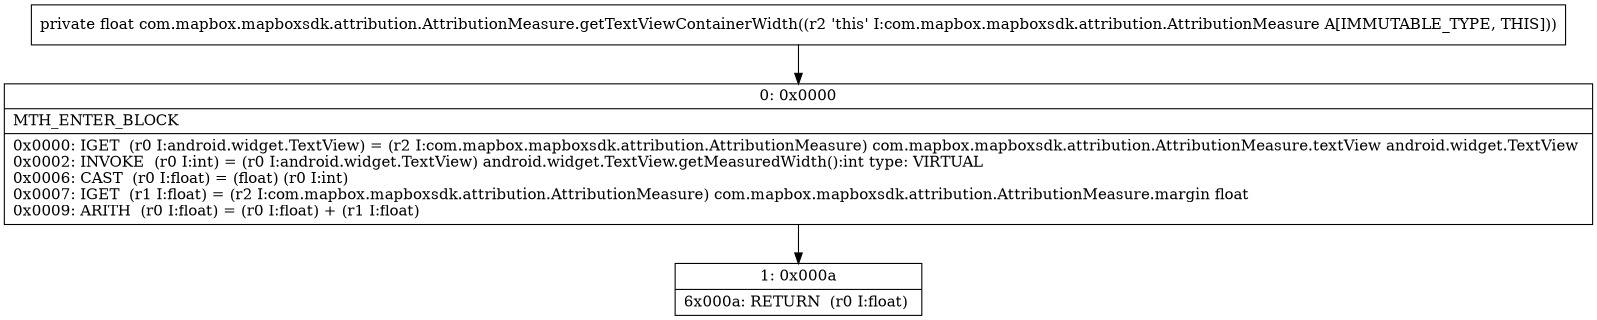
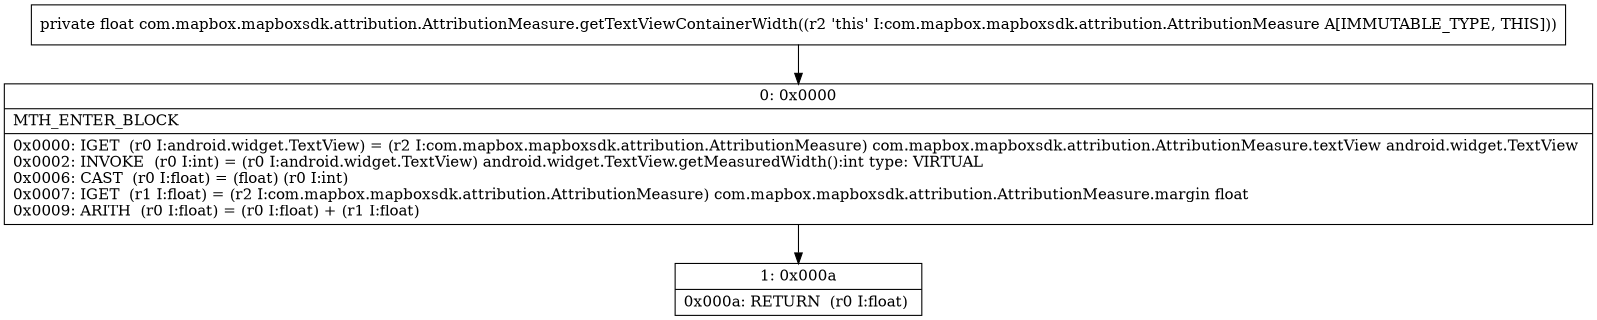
(798, 302) -> (798, 302)
